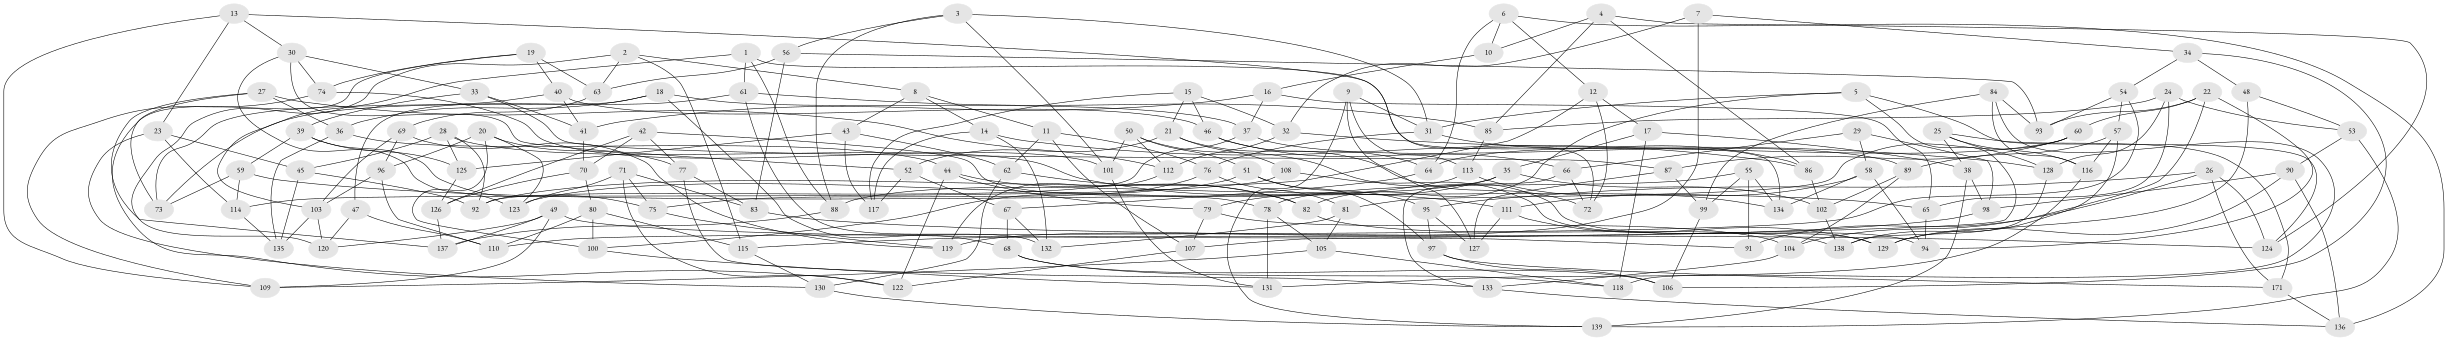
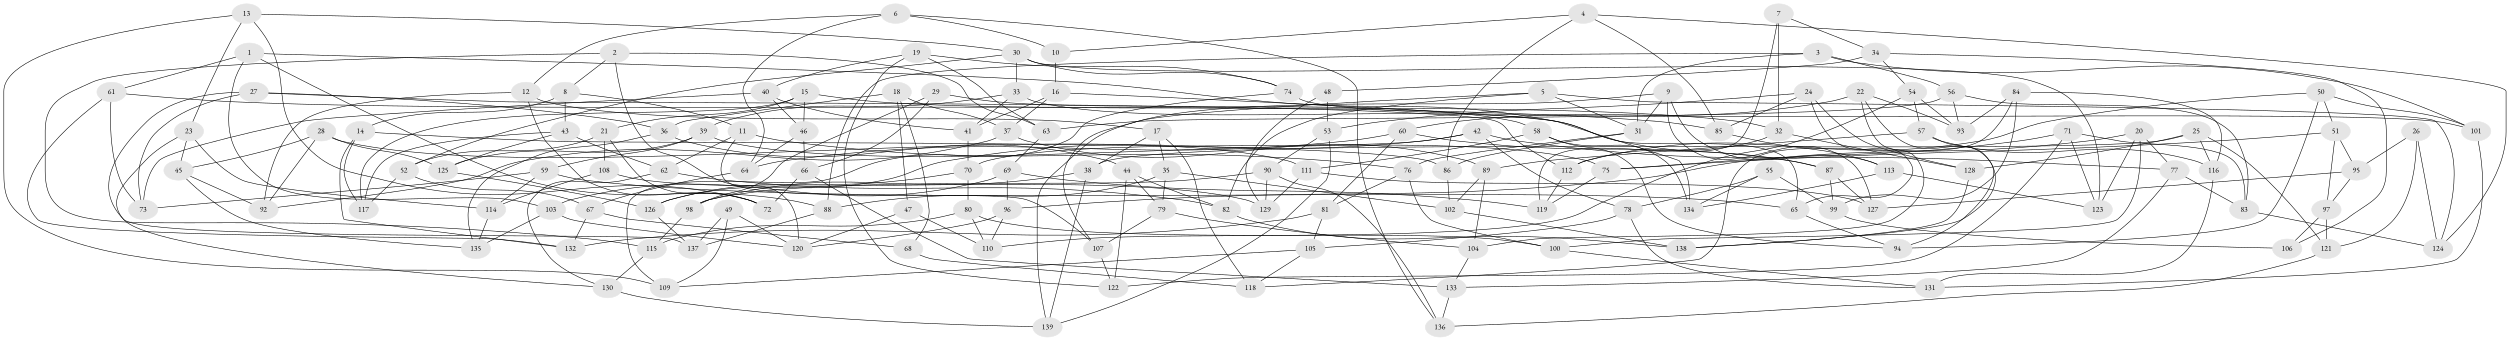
(349, 190) -> (900, 235)
(1749, 249) -> none
(1336, 272) -> none
(2277, 288) -> (2326, 249)
